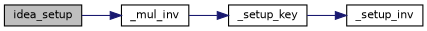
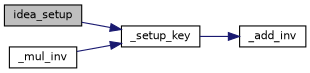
(96, 15) -> (96, 25)
(385, 15) -> (273, 36)
